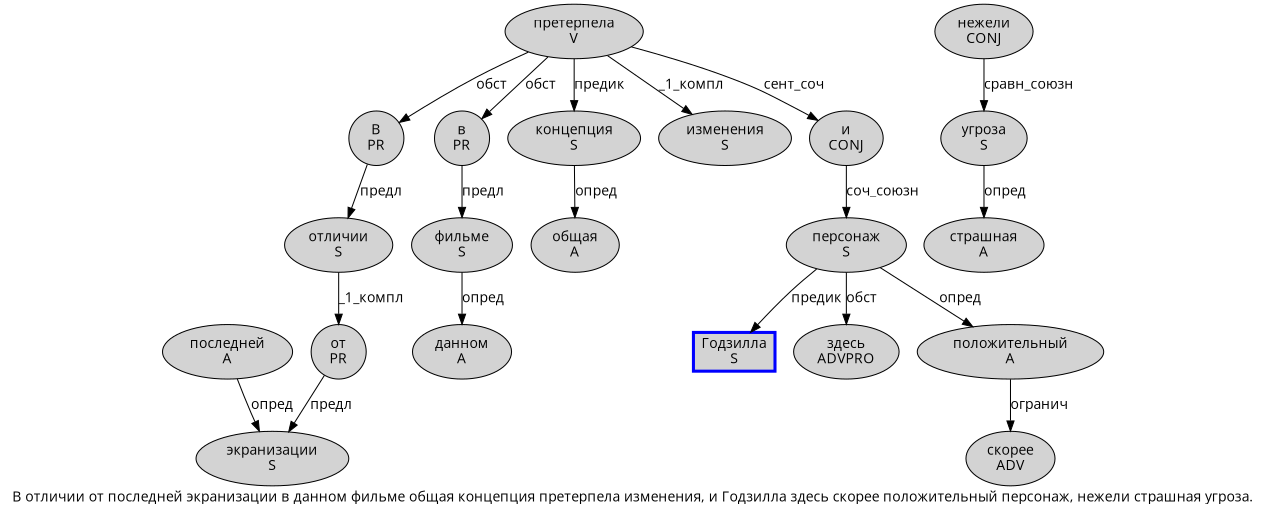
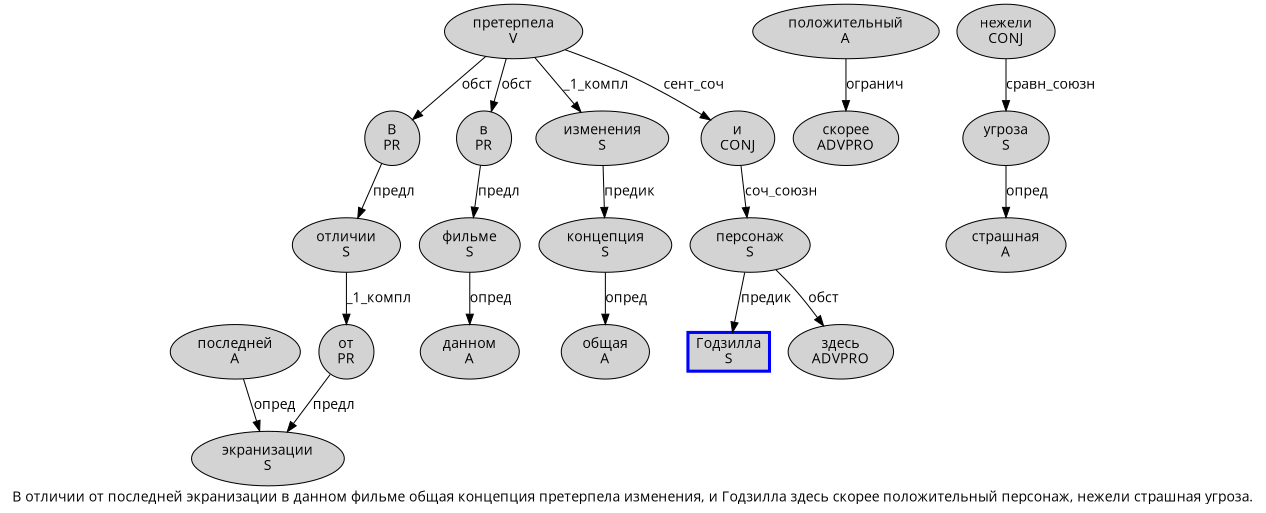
(574, 80) -> (604, 186)
(922, 294) -> none
(1010, 459) -> (846, 138)
